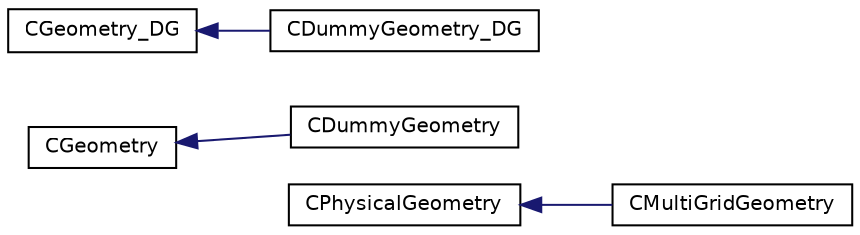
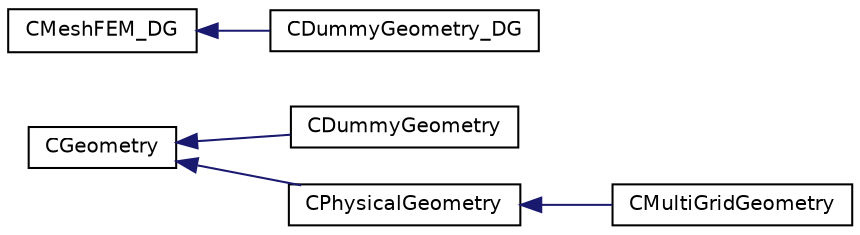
(102, 31) -> (102, 31)
none -> (249, 175)
